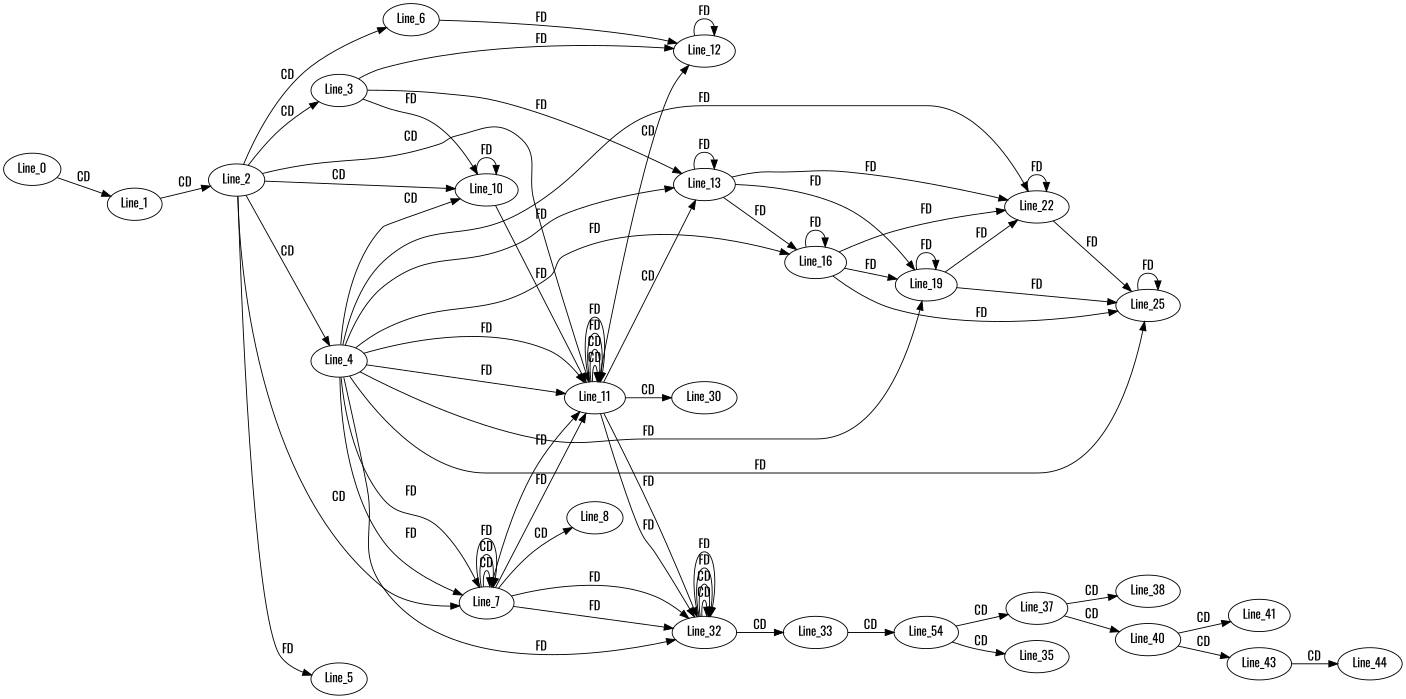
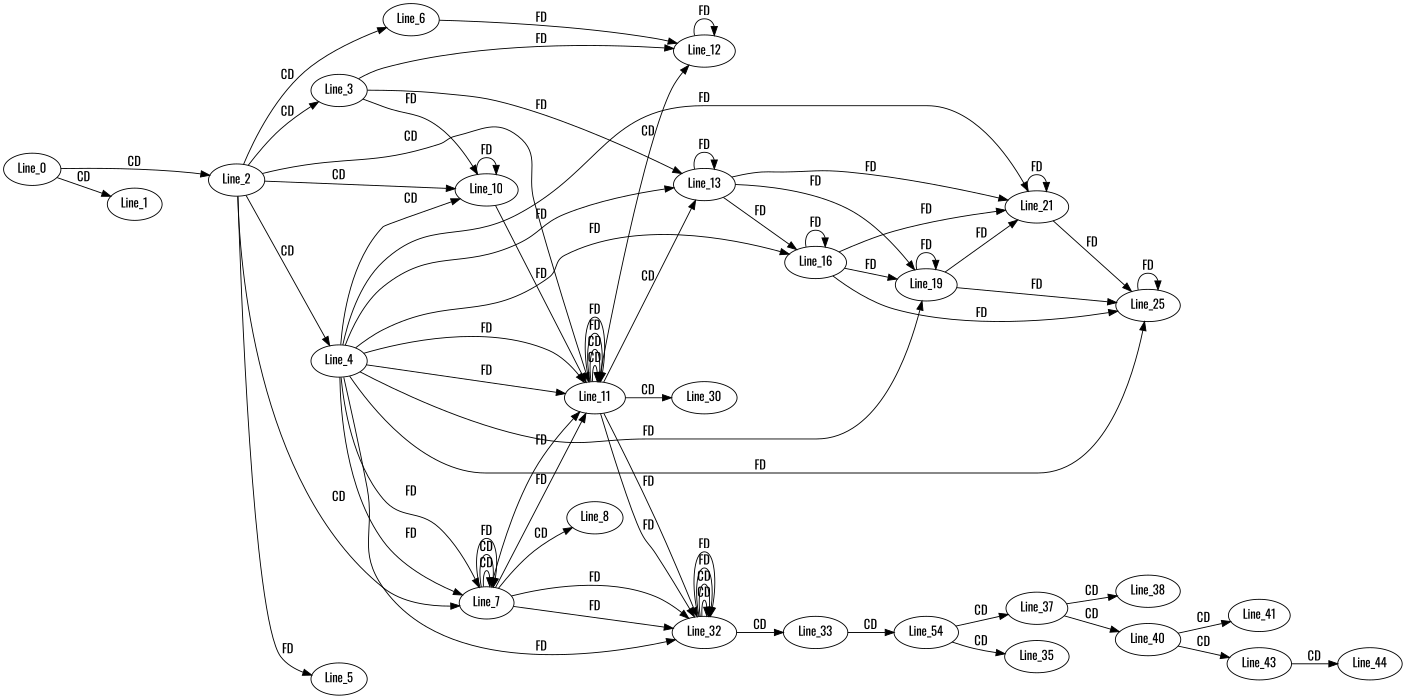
(181, 193) -> (131, 169)
(1037, 207) -> (1037, 207)
